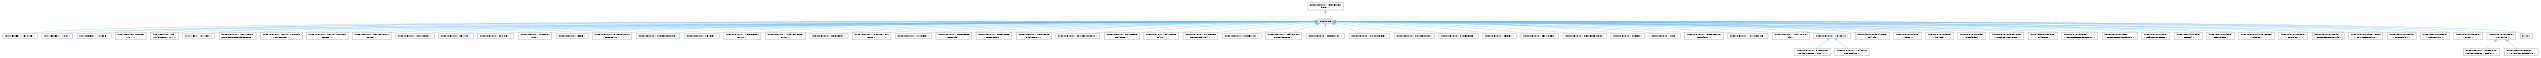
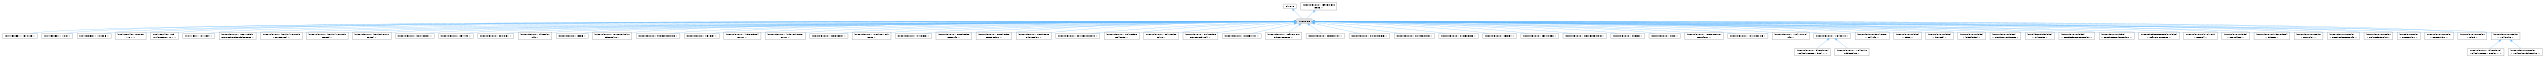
(1929, 22) -> (1298, 15)
(2007, 36) -> (2005, 36)
(2156, 36) -> (2159, 36)
(2188, 36) -> (2200, 36)
(2366, 36) -> (2378, 36)
(2402, 36) -> (2409, 36)
